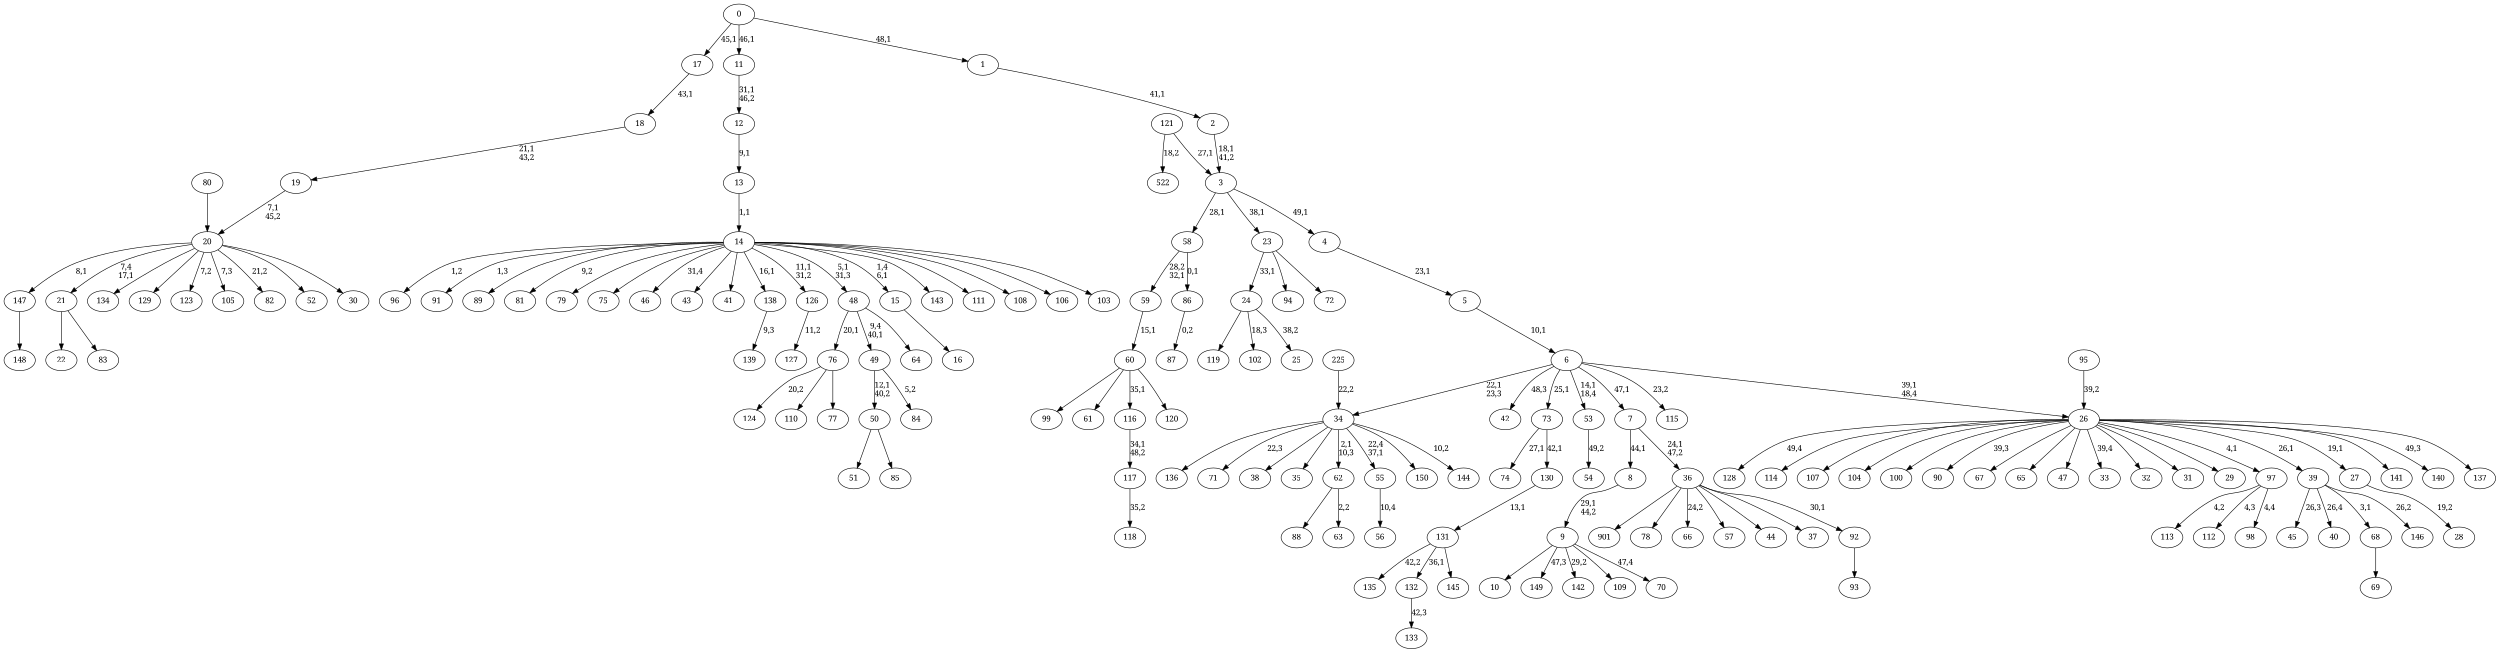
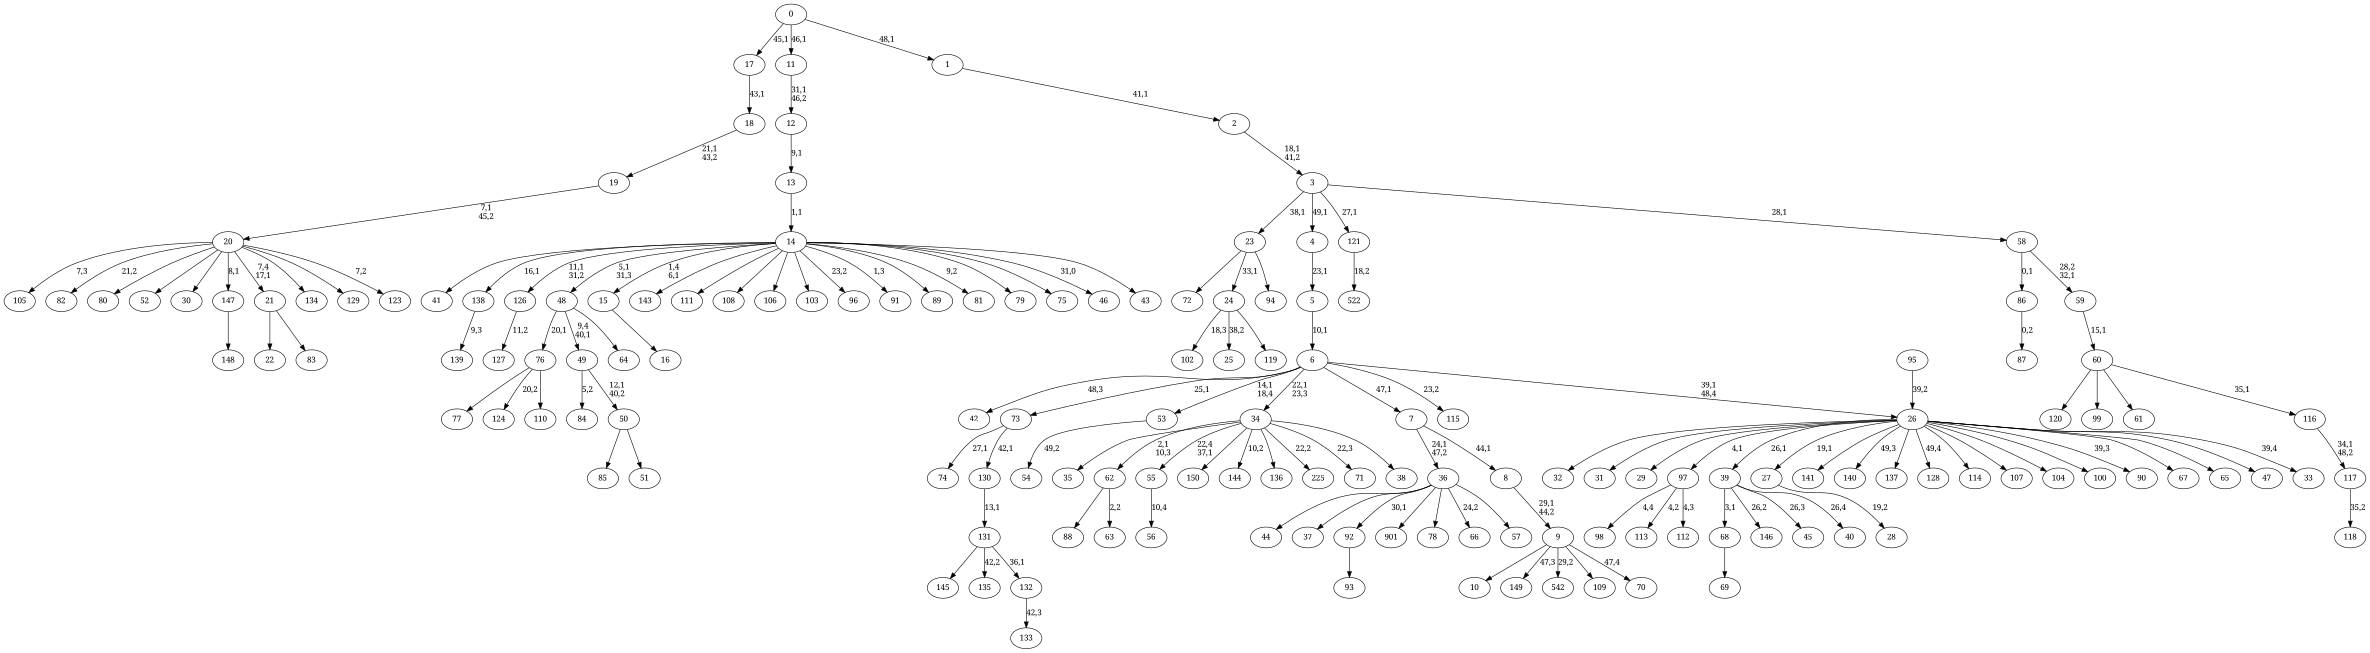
(1189, 153) -> (1334, 209)
(207, 210) -> (166, 266)
(457, 272) -> (840, 272)
(695, 272) -> (1068, 272)
(1338, 387) -> (1285, 447)
(1578, 588) -> (1558, 588)
